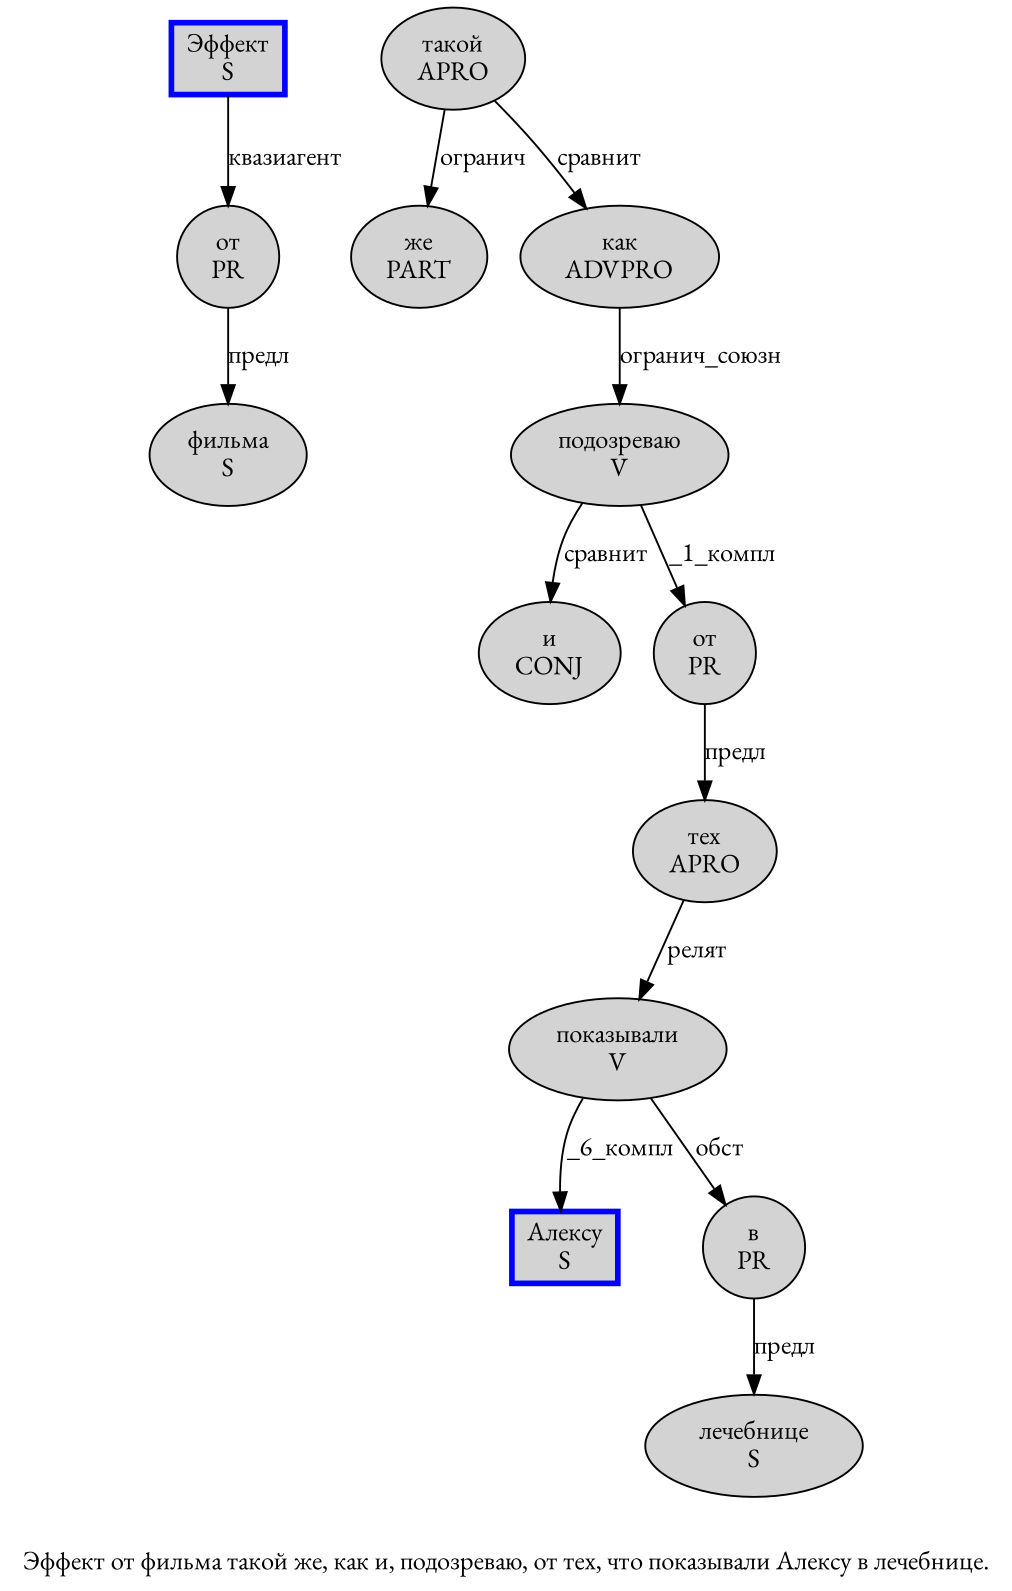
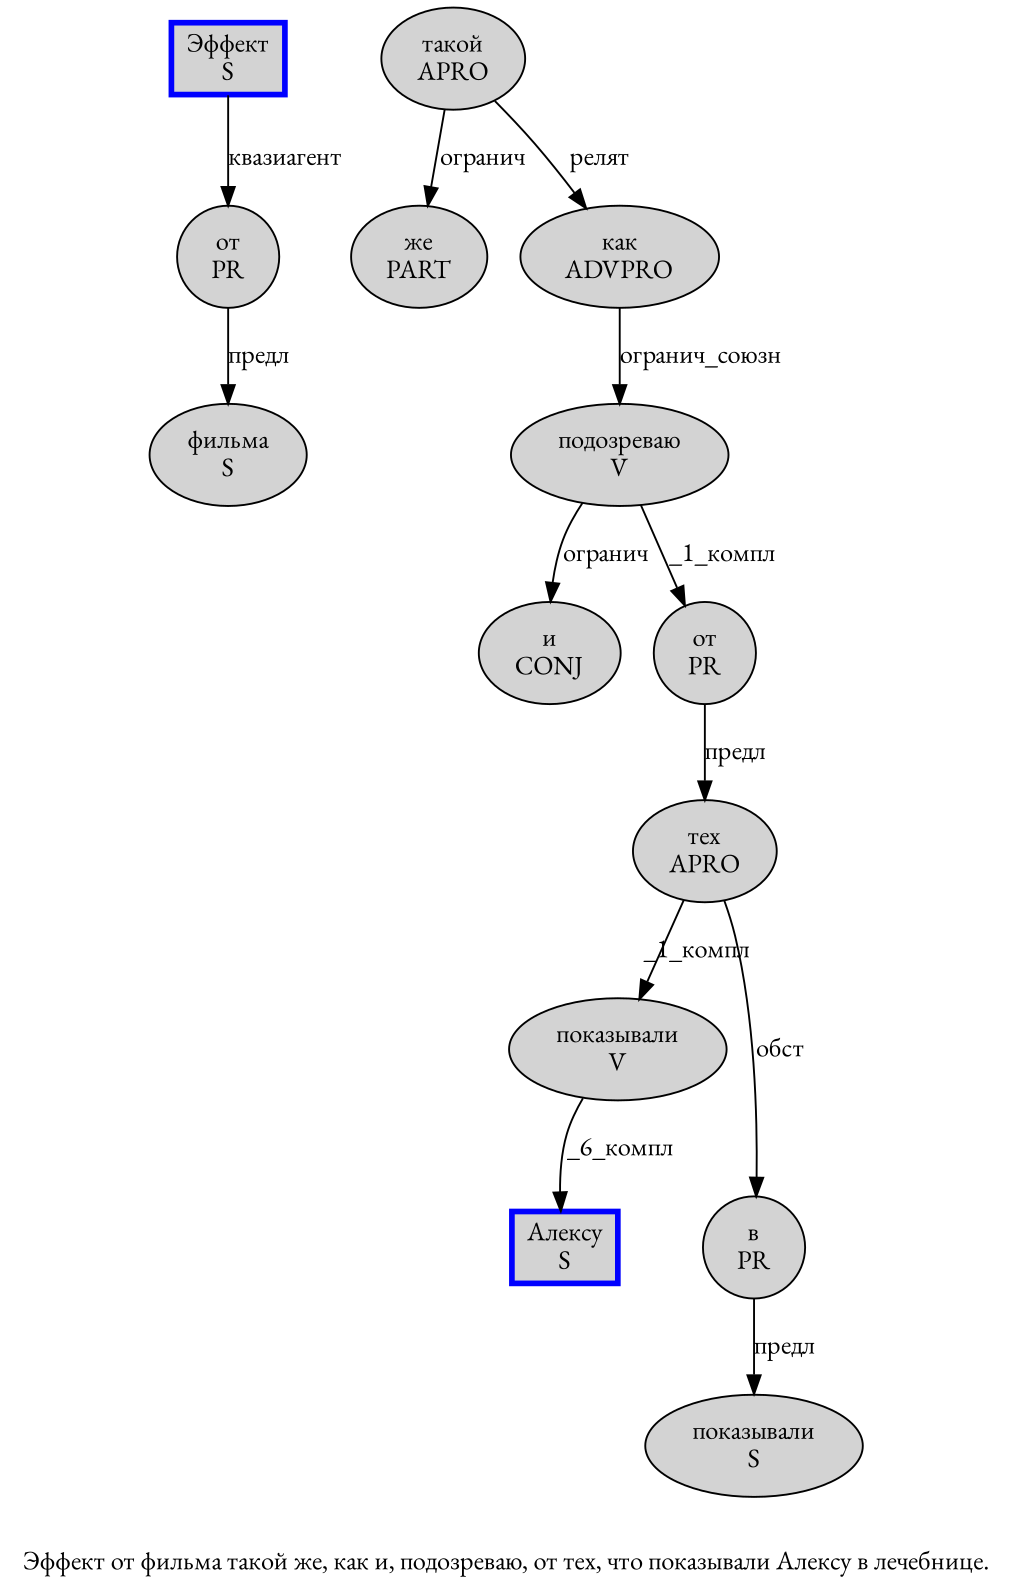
(600, 158) -> (600, 158)
(606, 554) -> (606, 554)
(697, 950) -> (697, 950)
(683, 1143) -> (751, 1038)
(754, 1446) -> (754, 1446)
